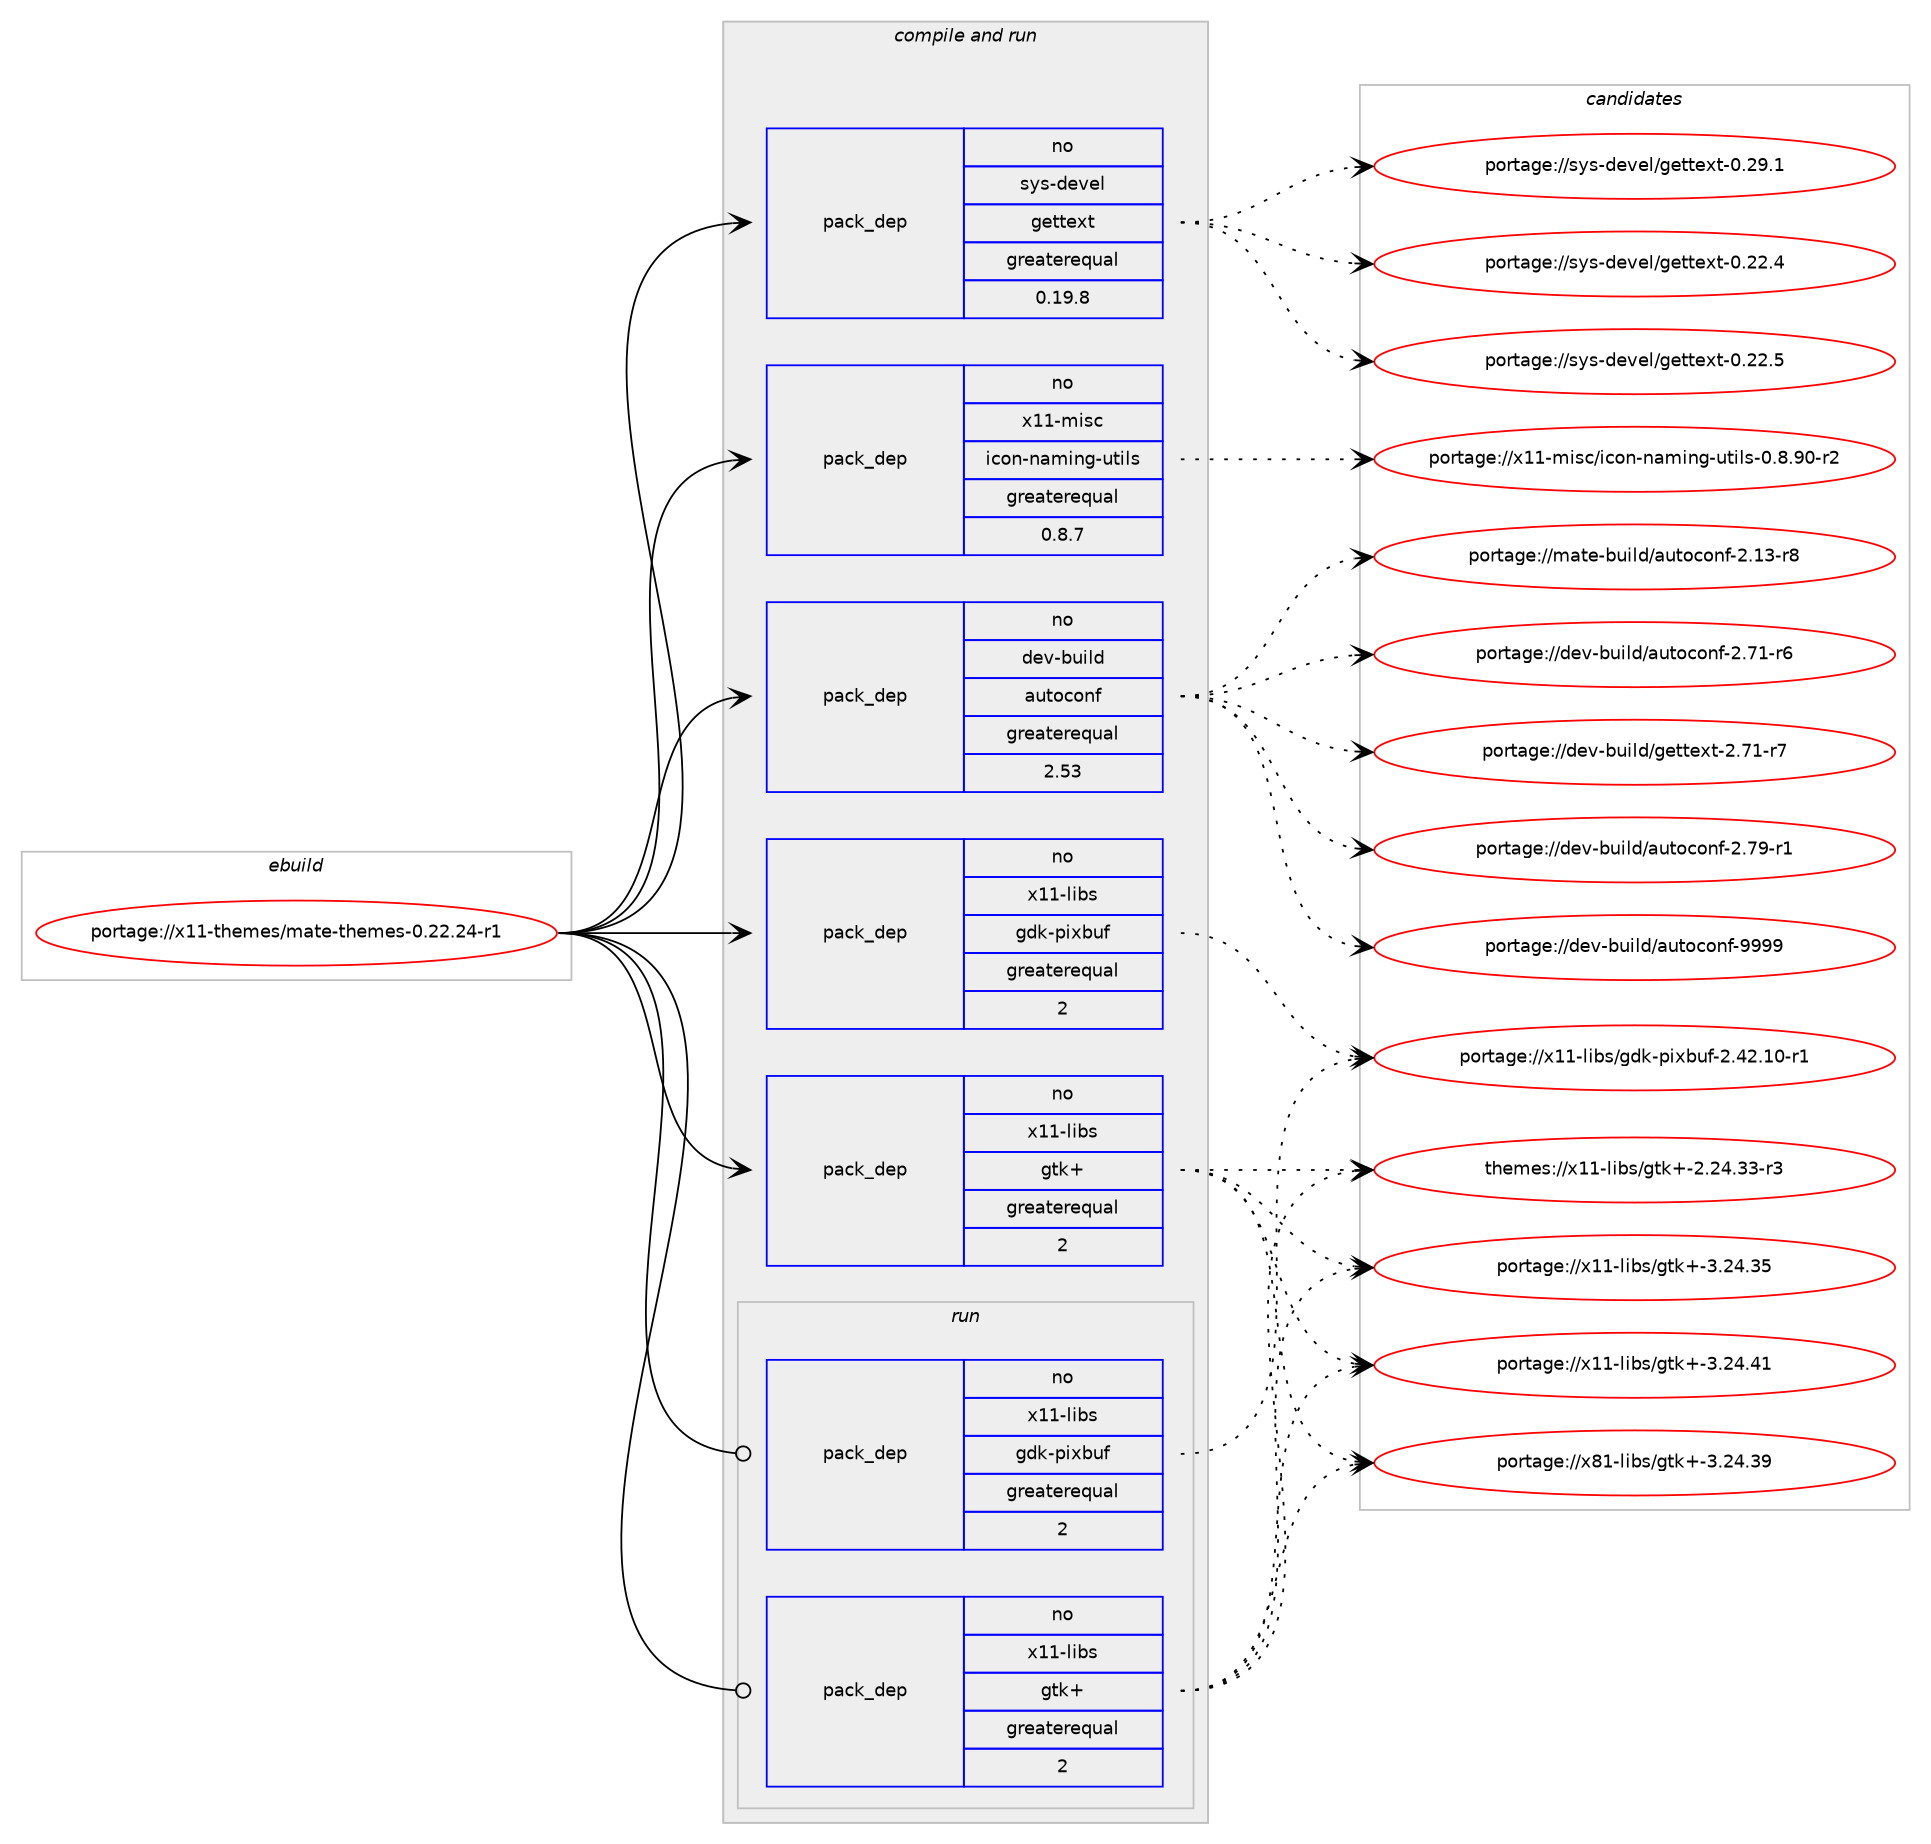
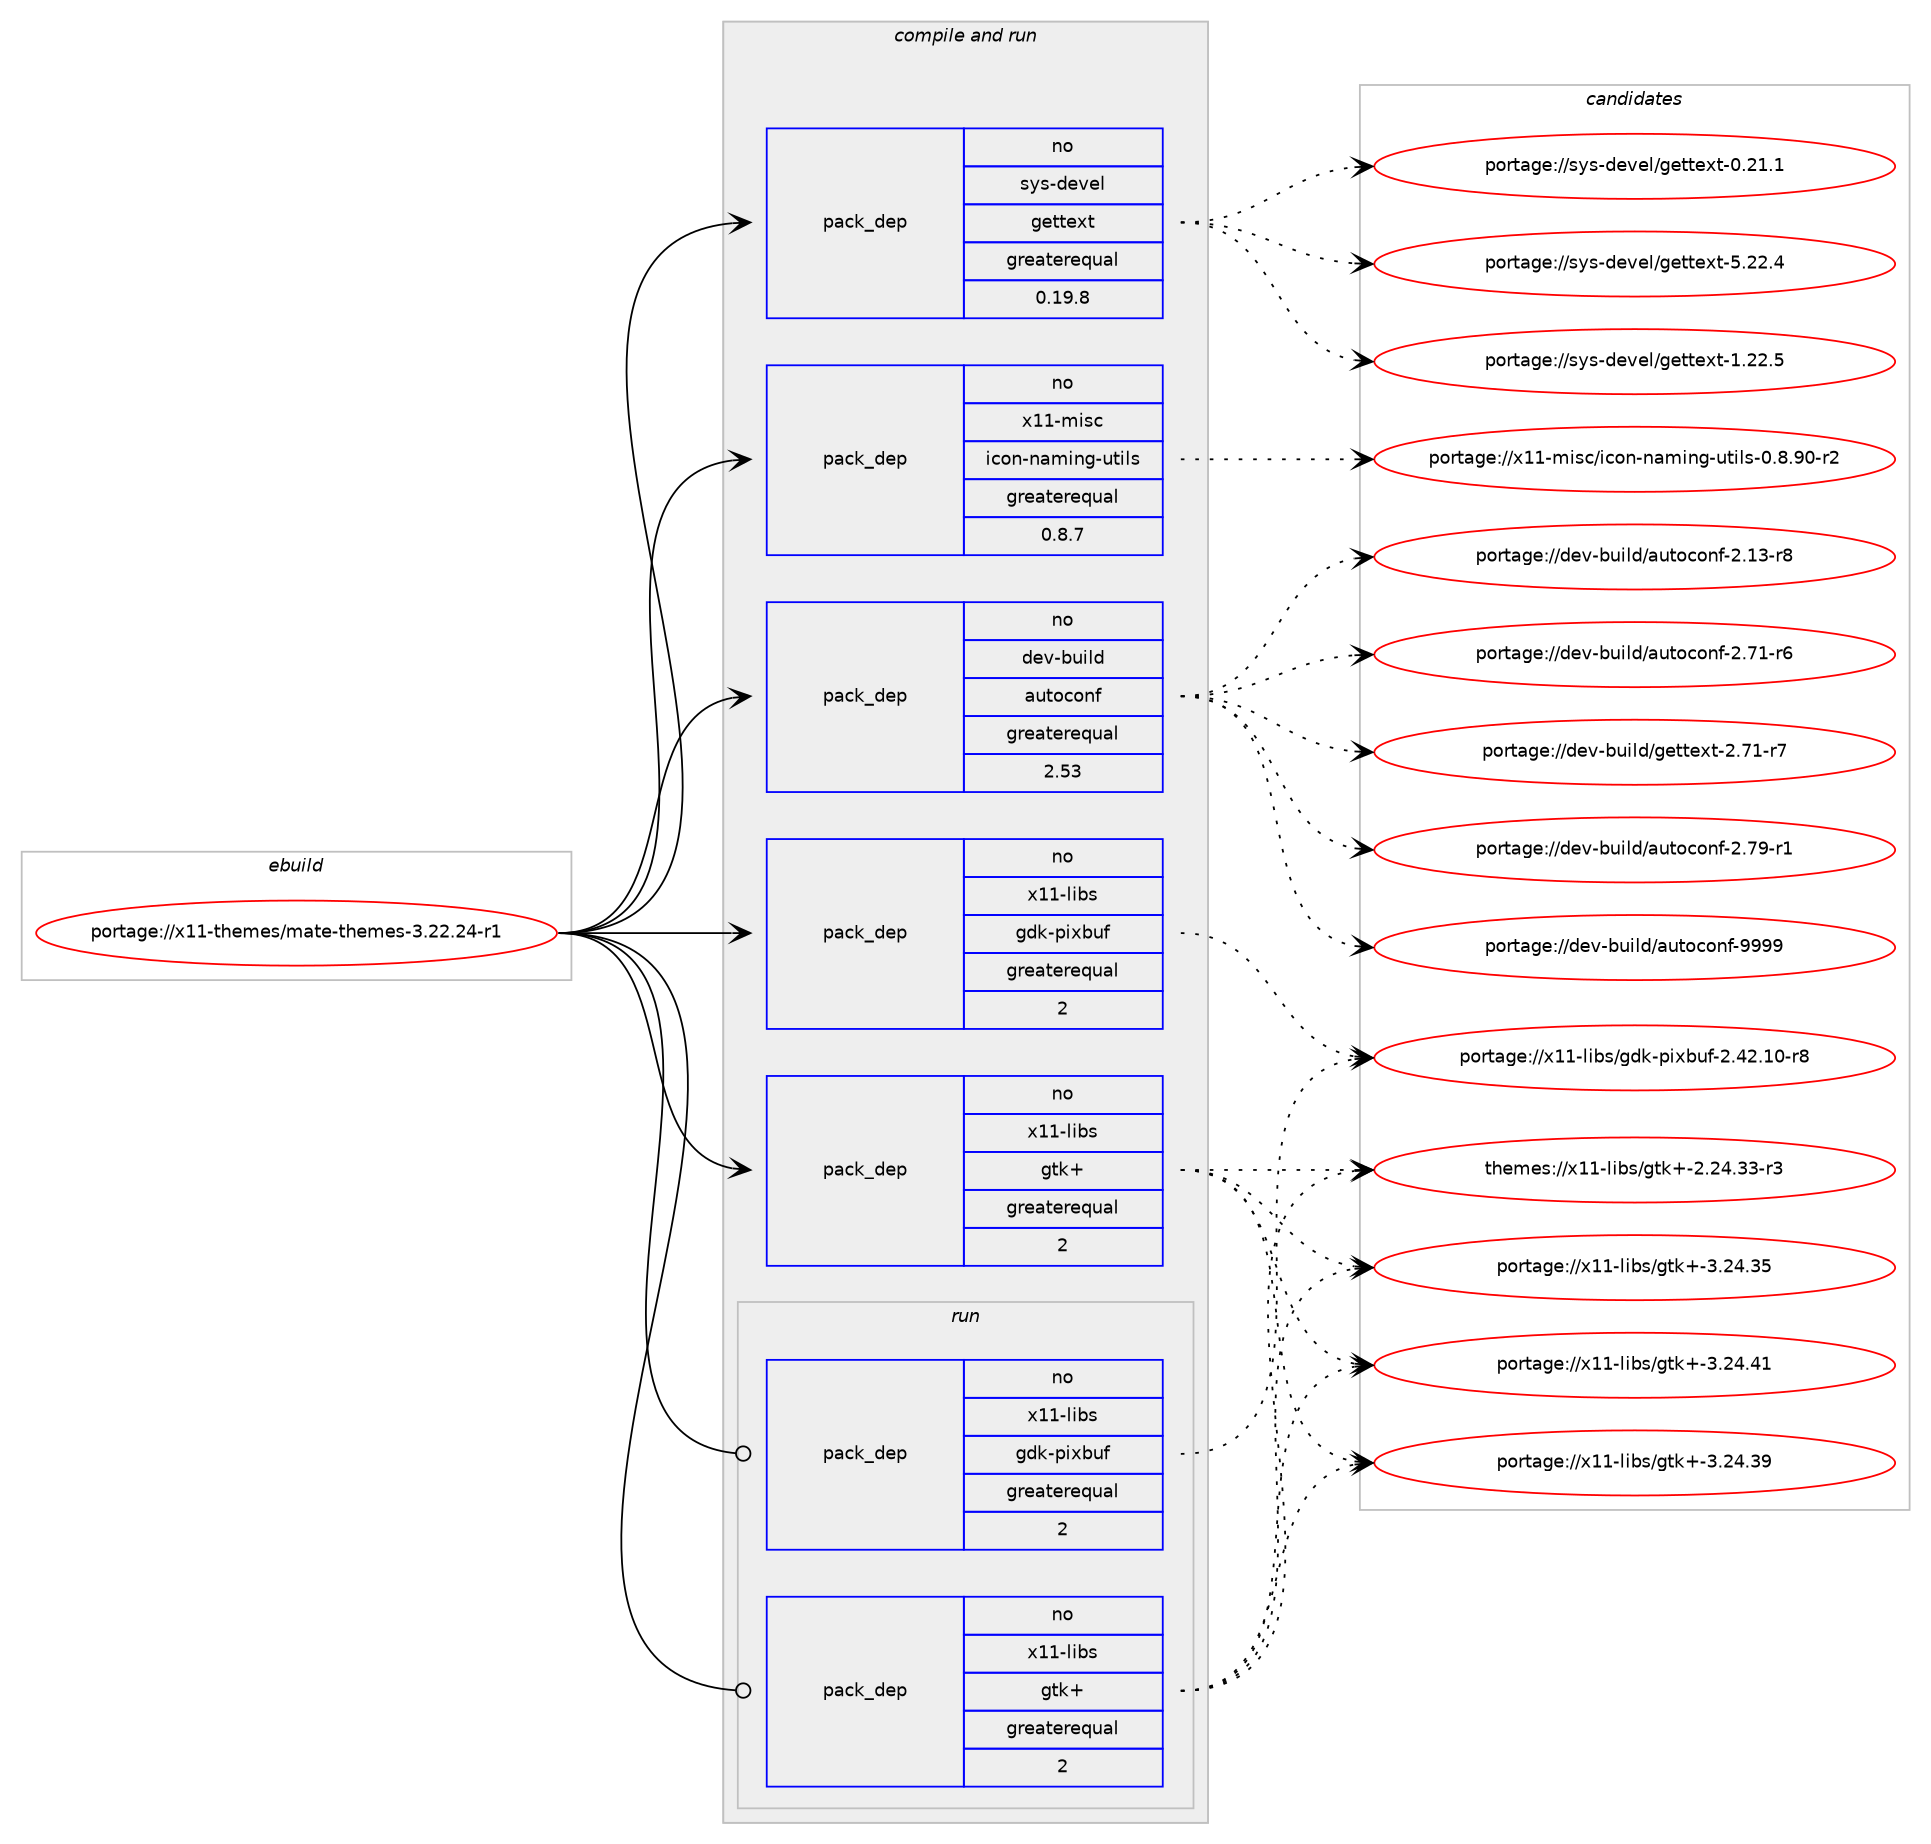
(1635, 166) -> (1635, 166)
(1635, 264) -> (1635, 264)
(1635, 362) -> (1635, 362)
(1635, 557) -> (1635, 557)
(297, 933) -> (297, 933)
(1635, 1058) -> (1635, 1058)
(1635, 1463) -> (1635, 1463)
